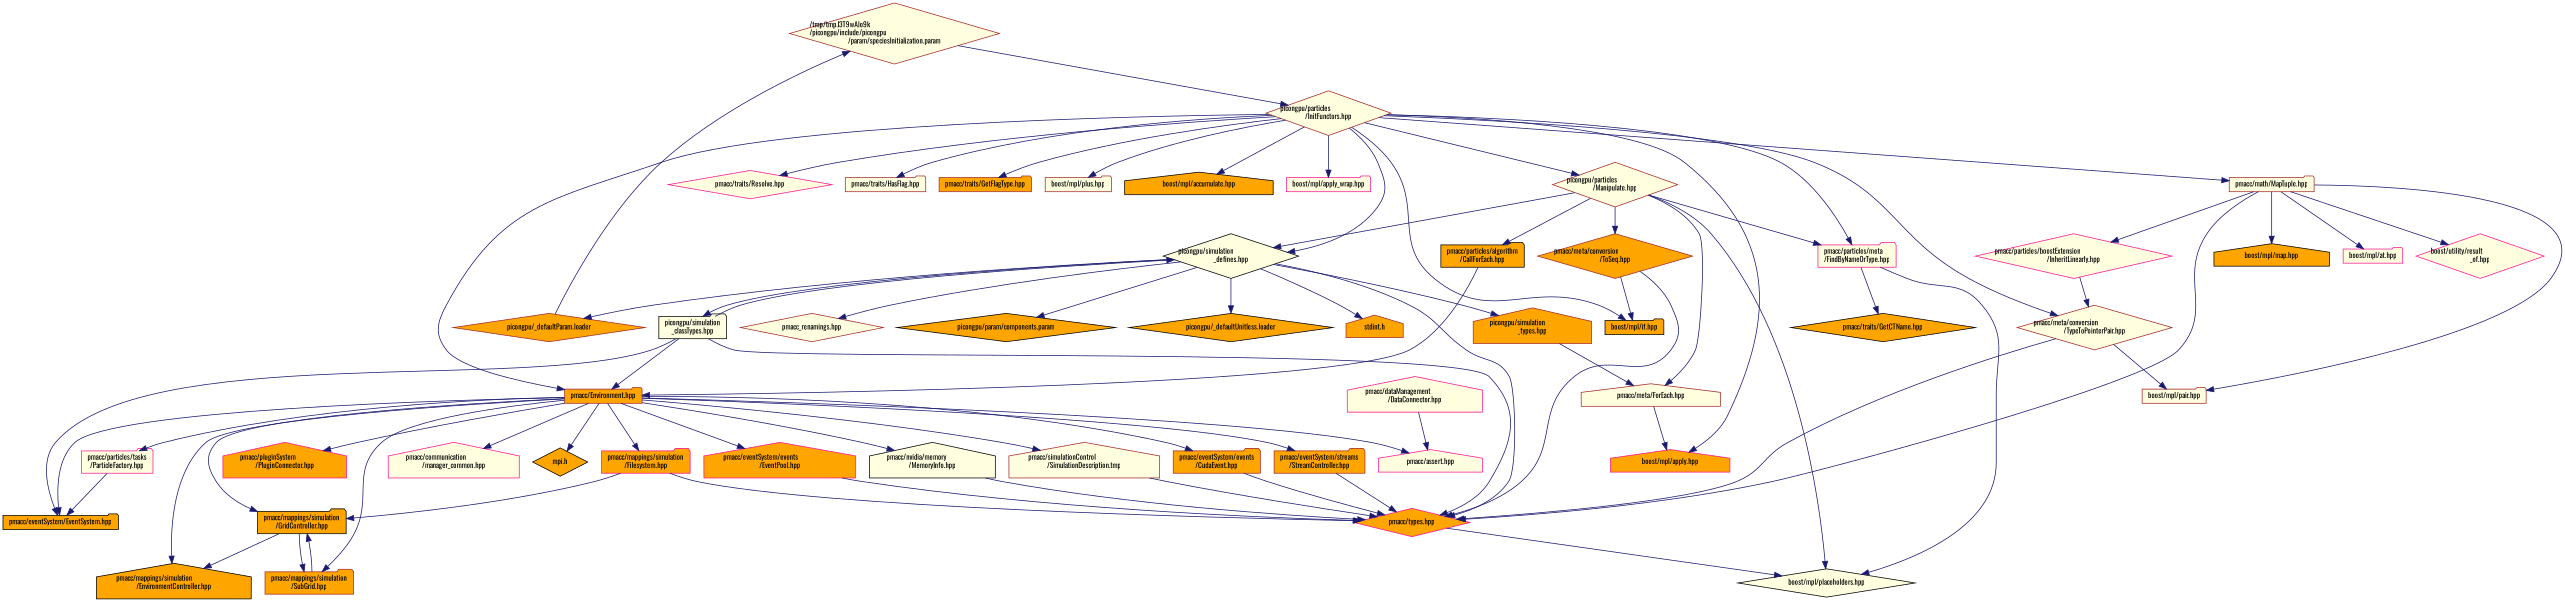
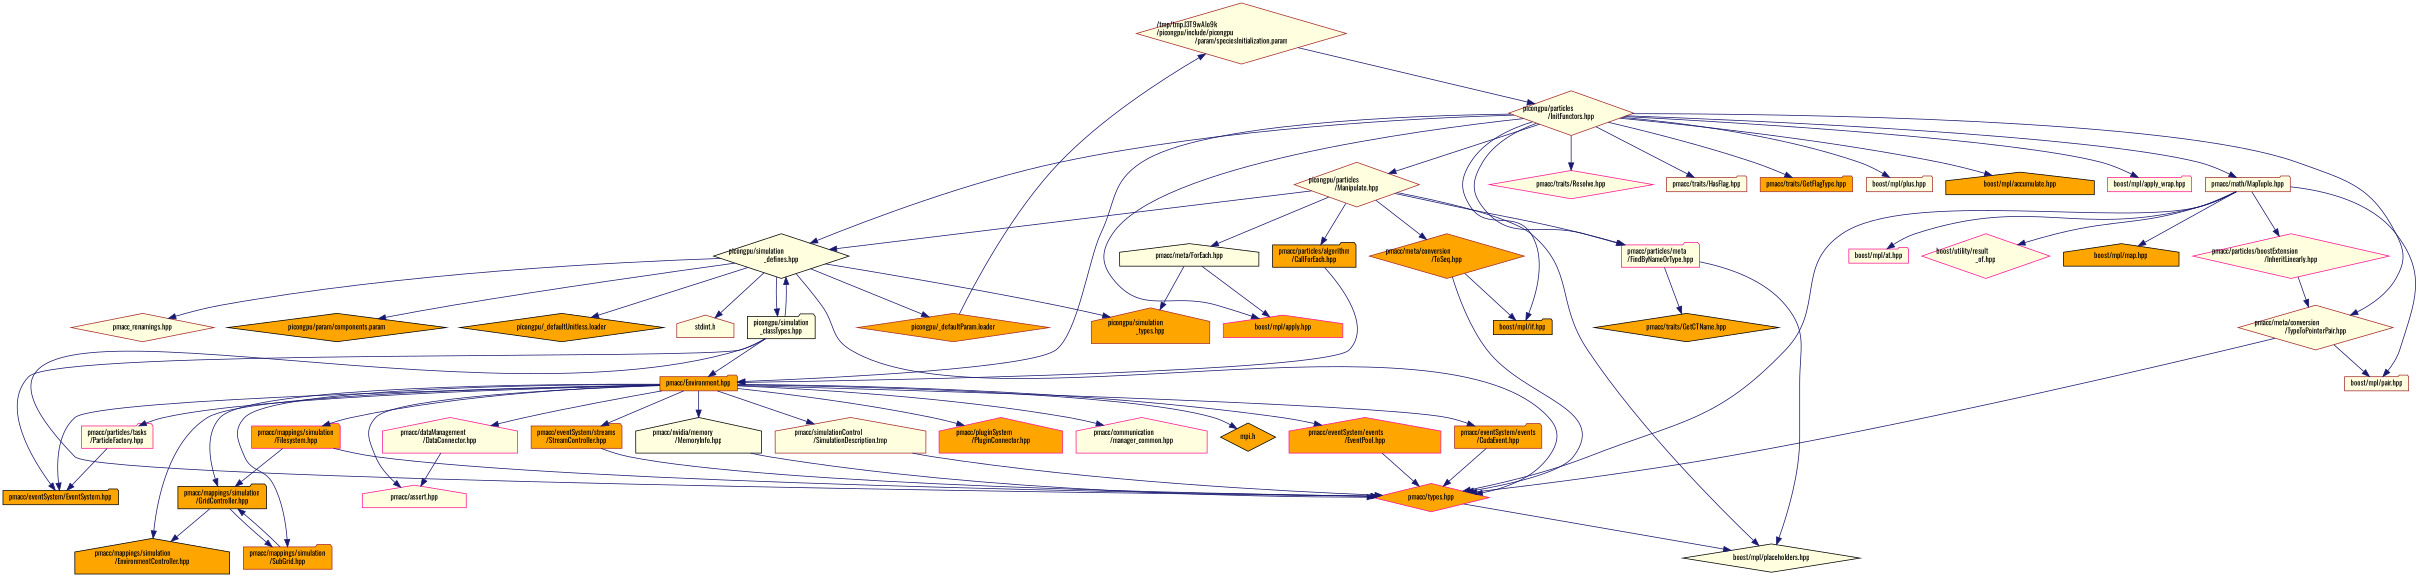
(1375, 328) -> (705, 328)
(1591, 362) -> (1174, 285)
(1651, 396) -> (1189, 256)
none -> (580, 406)
